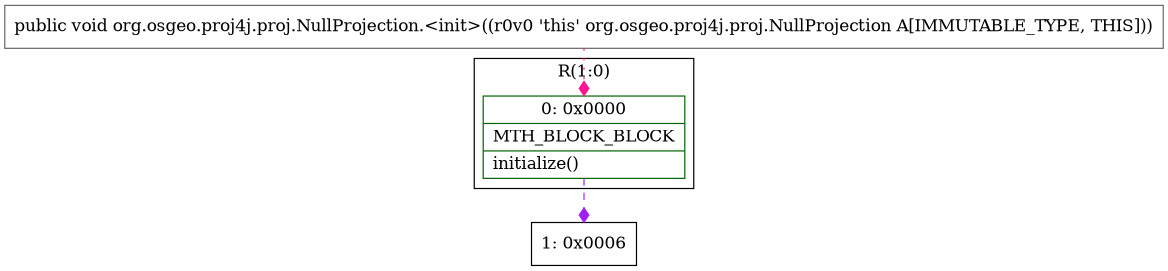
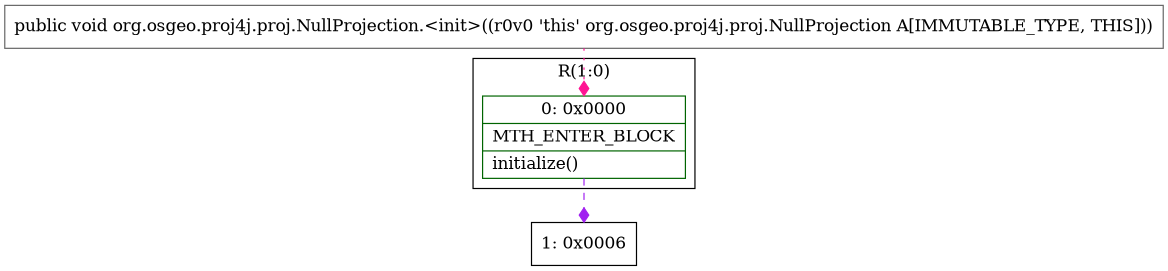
(584, 137) -> (584, 137)
